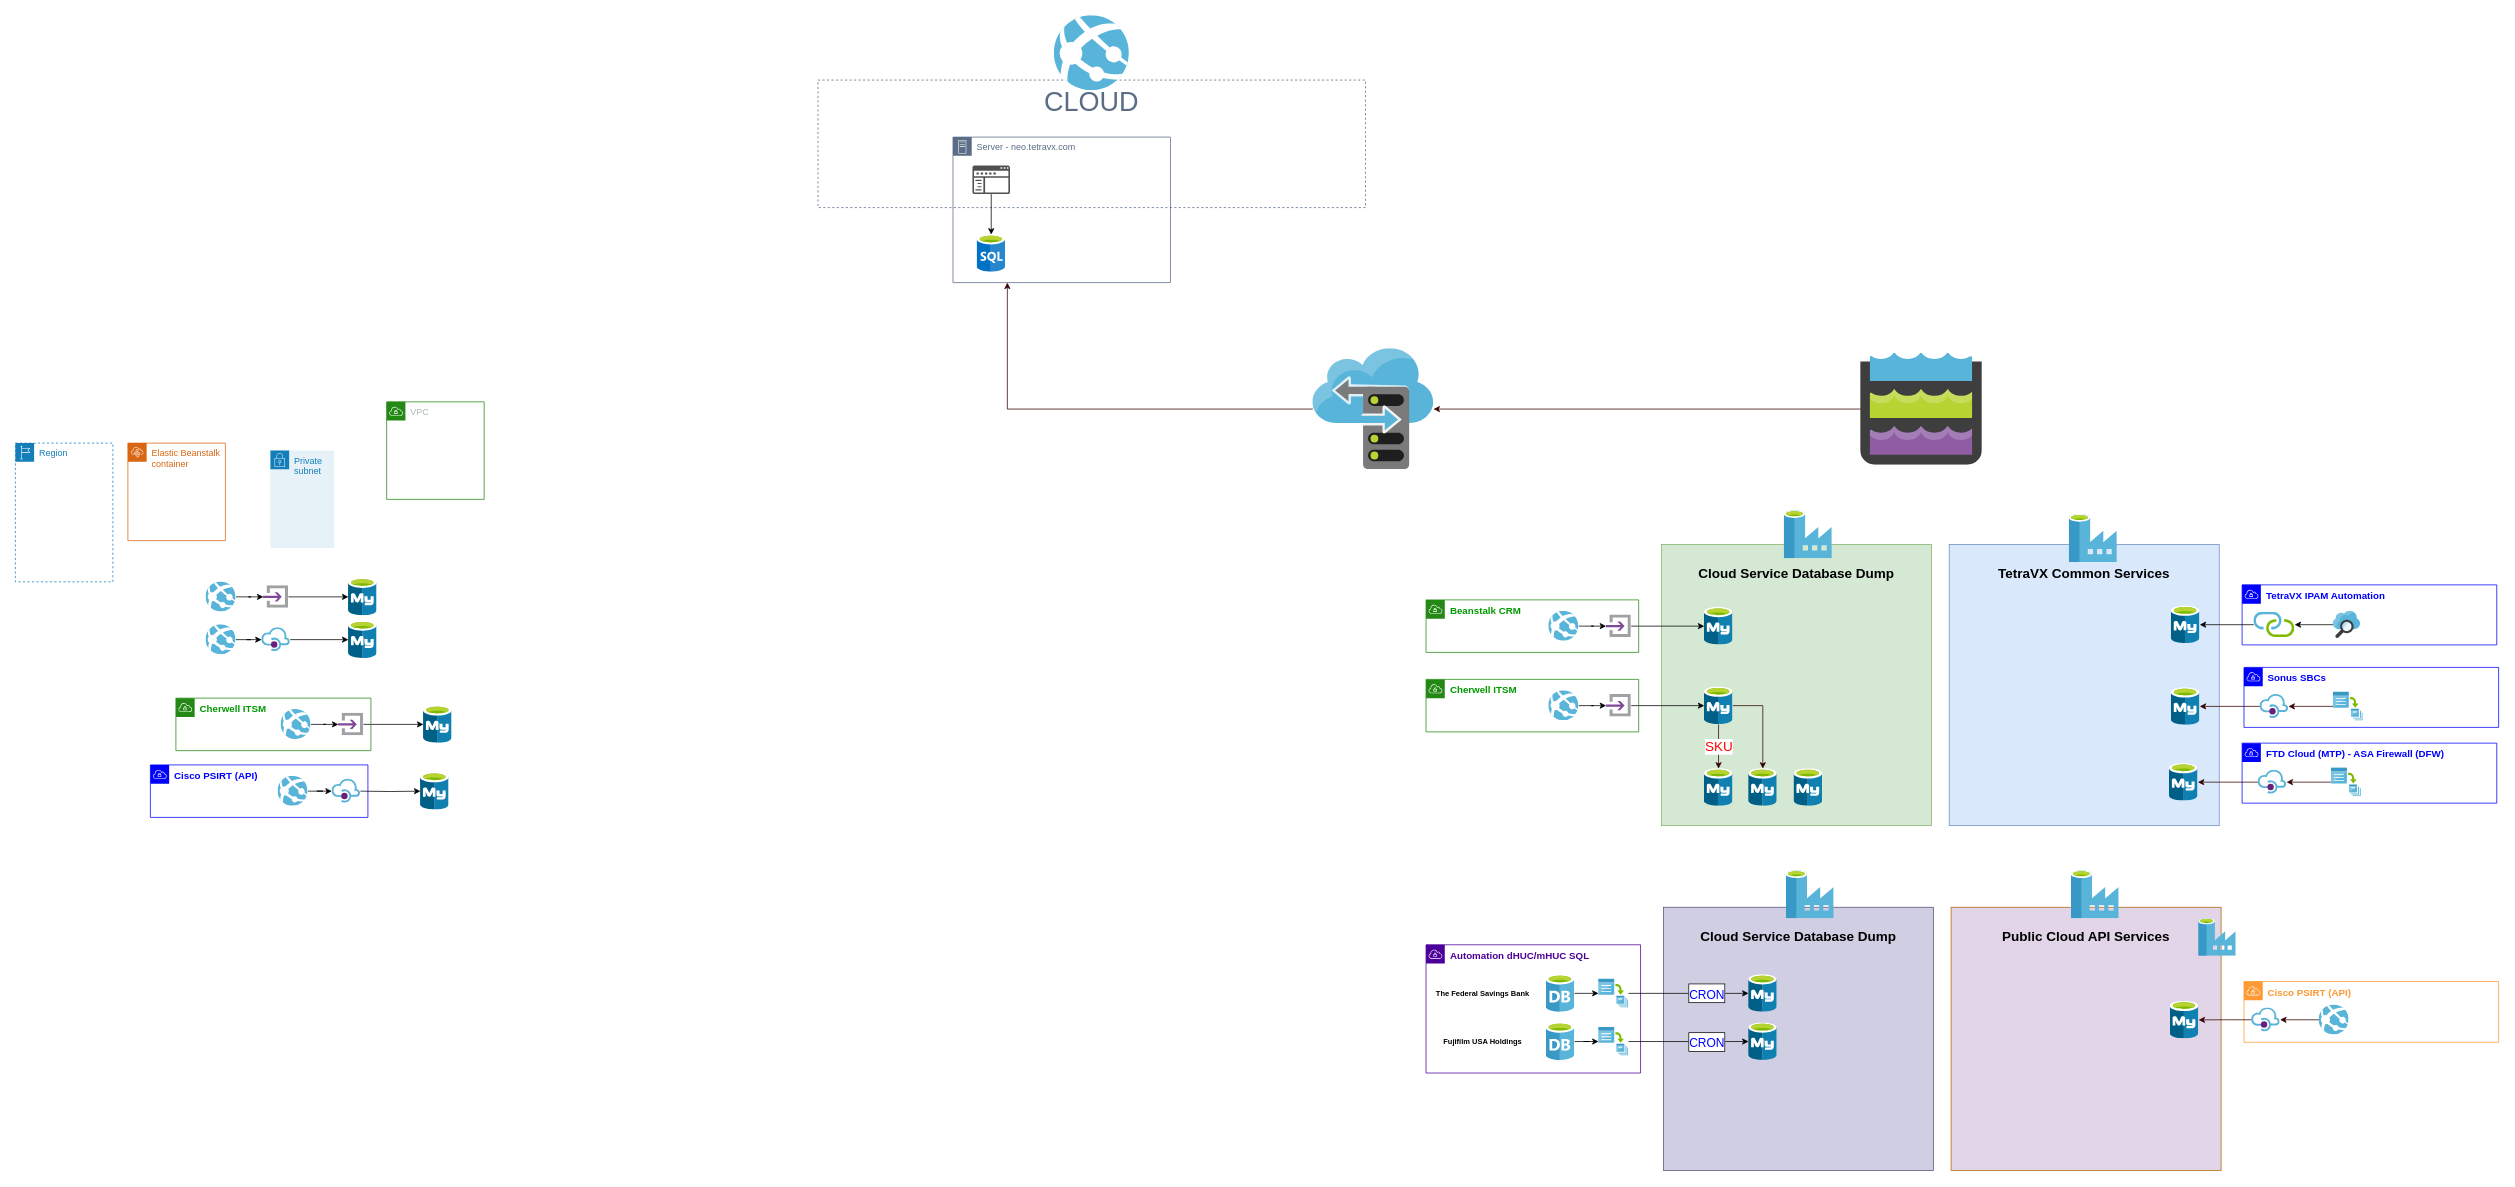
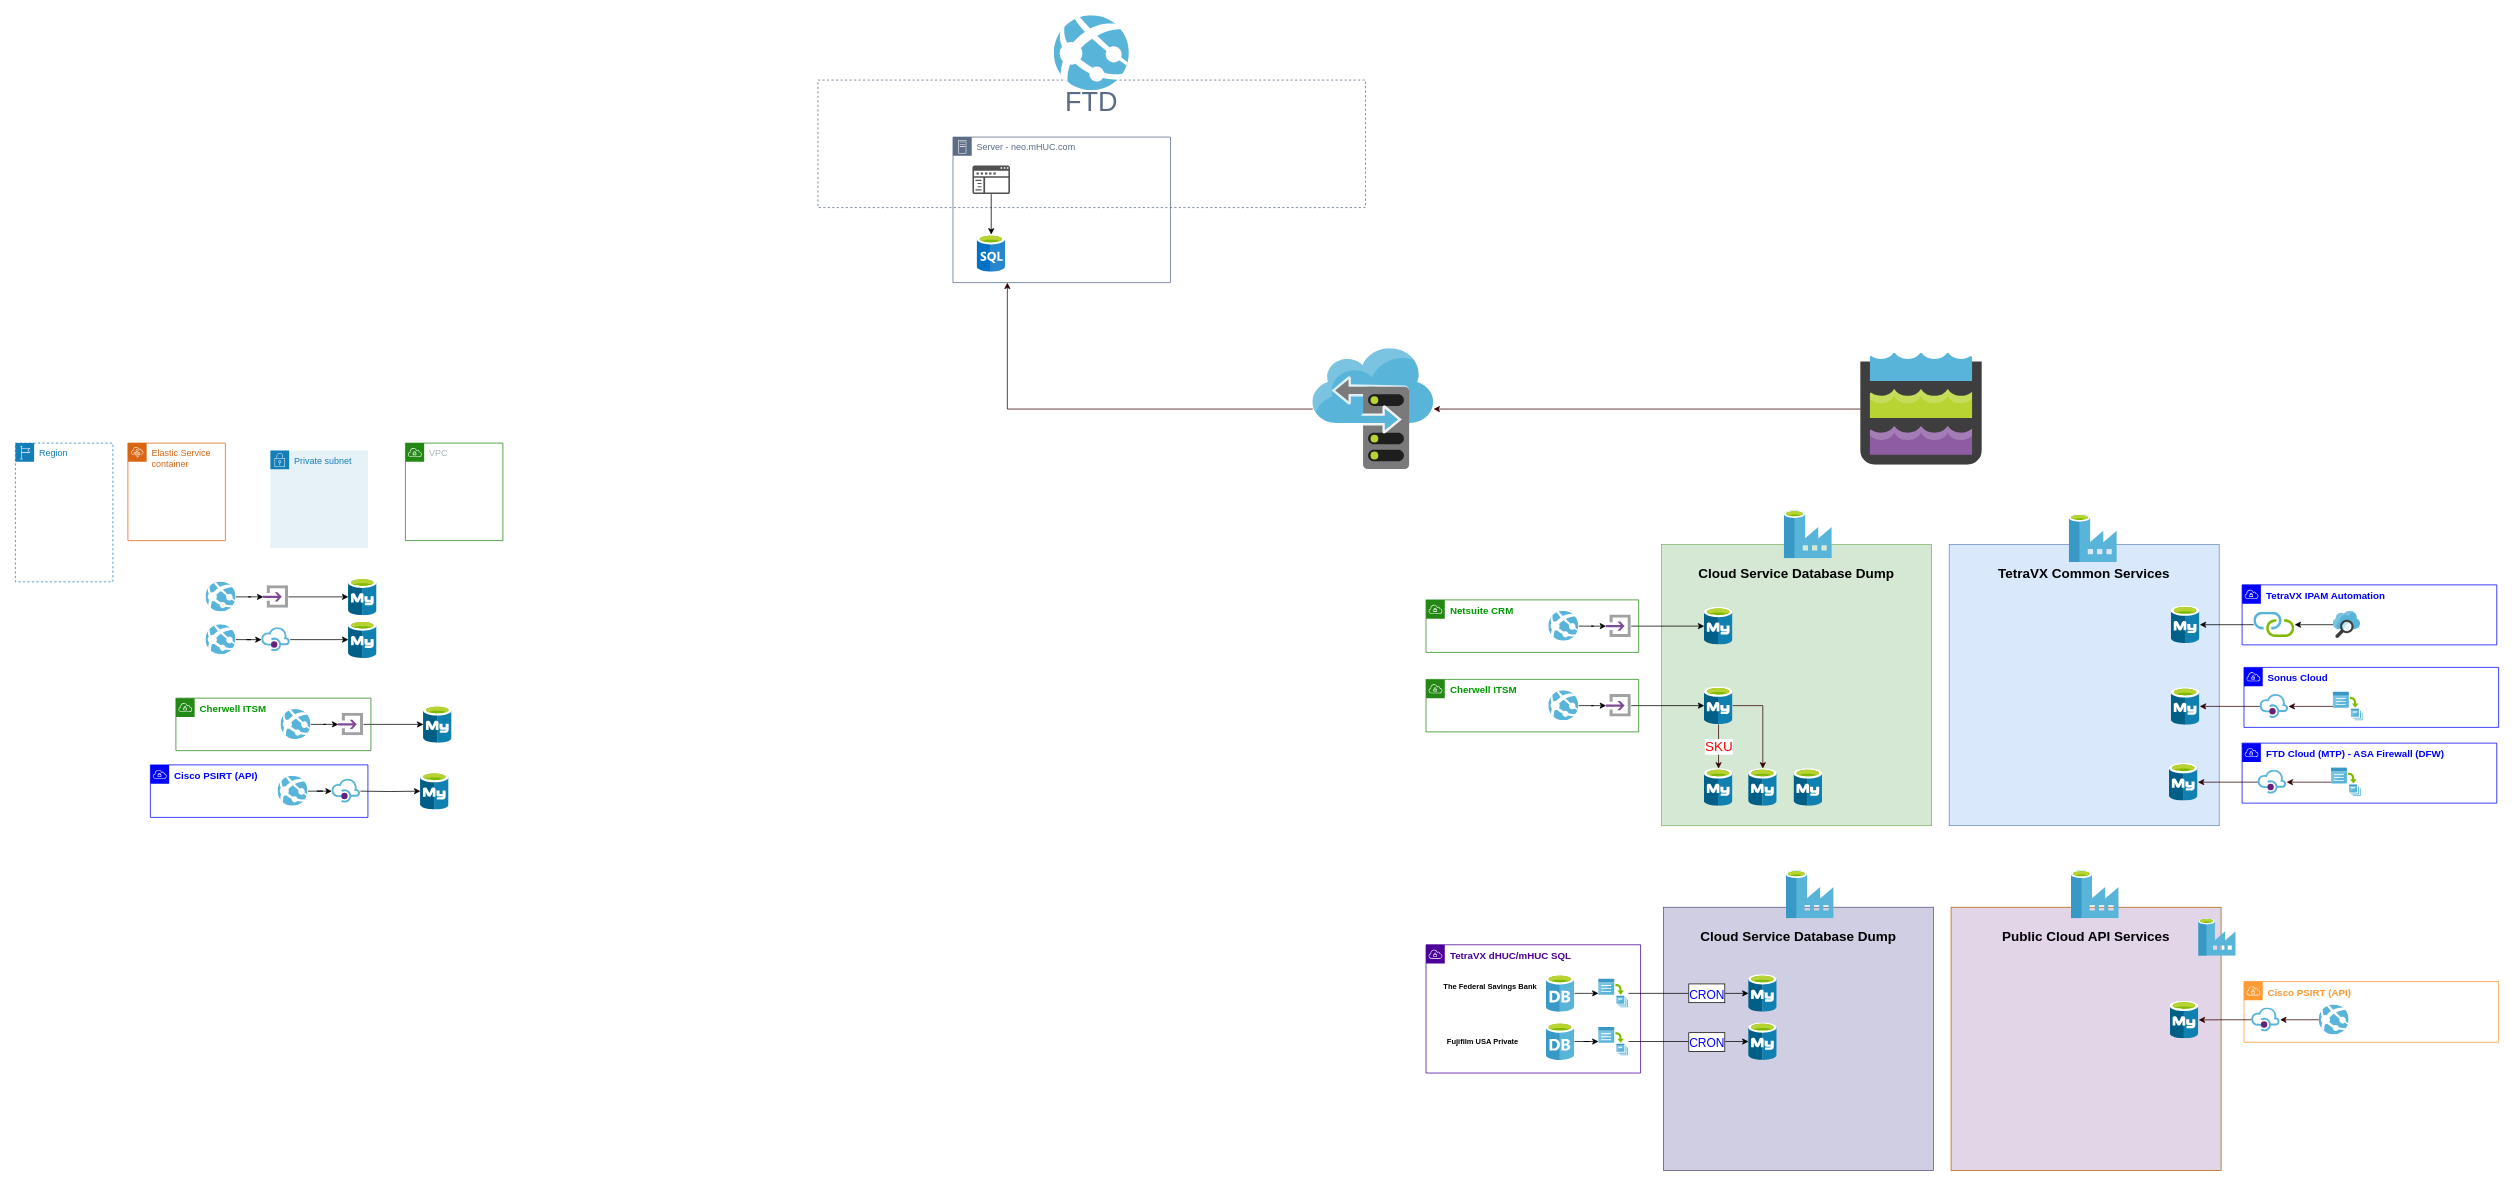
(1091, 102) -> (1091, 102)
(1033, 148) -> (1025, 148)
(435, 450) -> (454, 492)
(189, 459) -> (189, 459)
(302, 499) -> (319, 499)
(1481, 610) -> (1478, 610)
(2292, 678) -> (2293, 678)
(1507, 955) -> (1501, 955)
(1482, 993) -> (1490, 986)
(1483, 1041) -> (1483, 1041)
